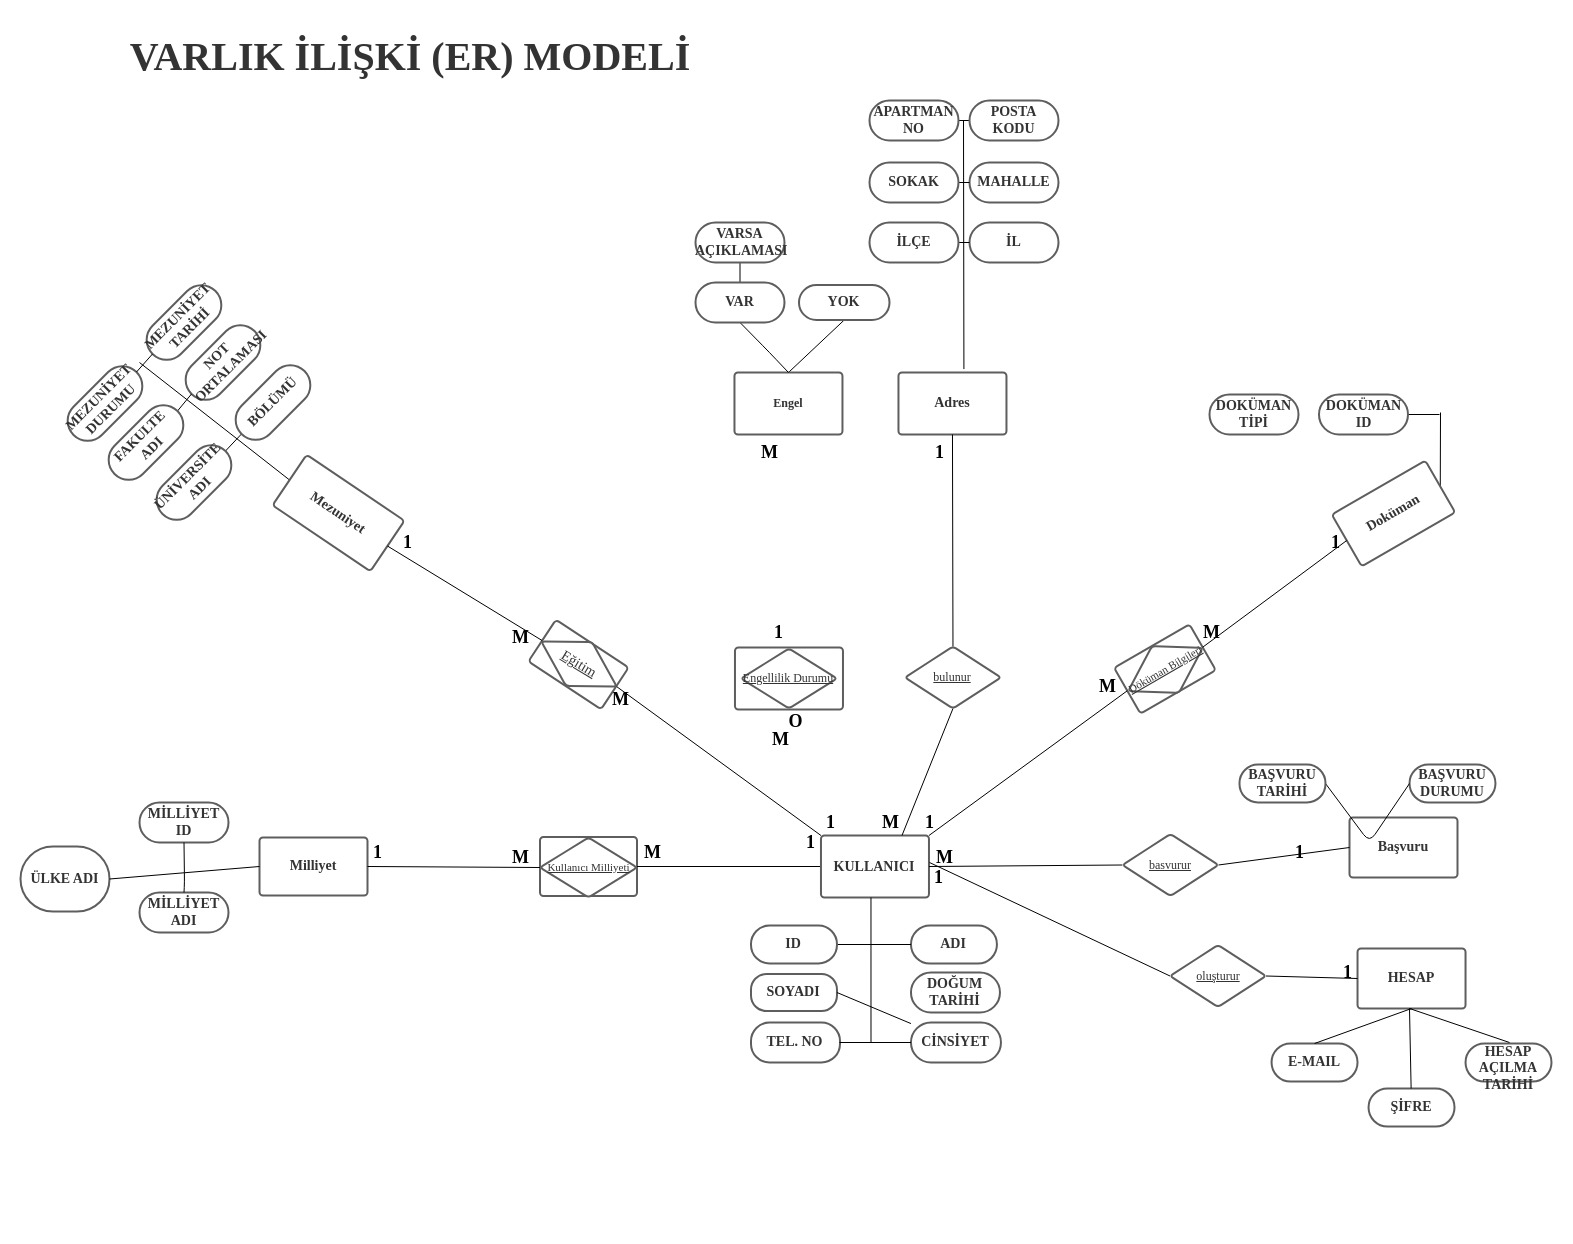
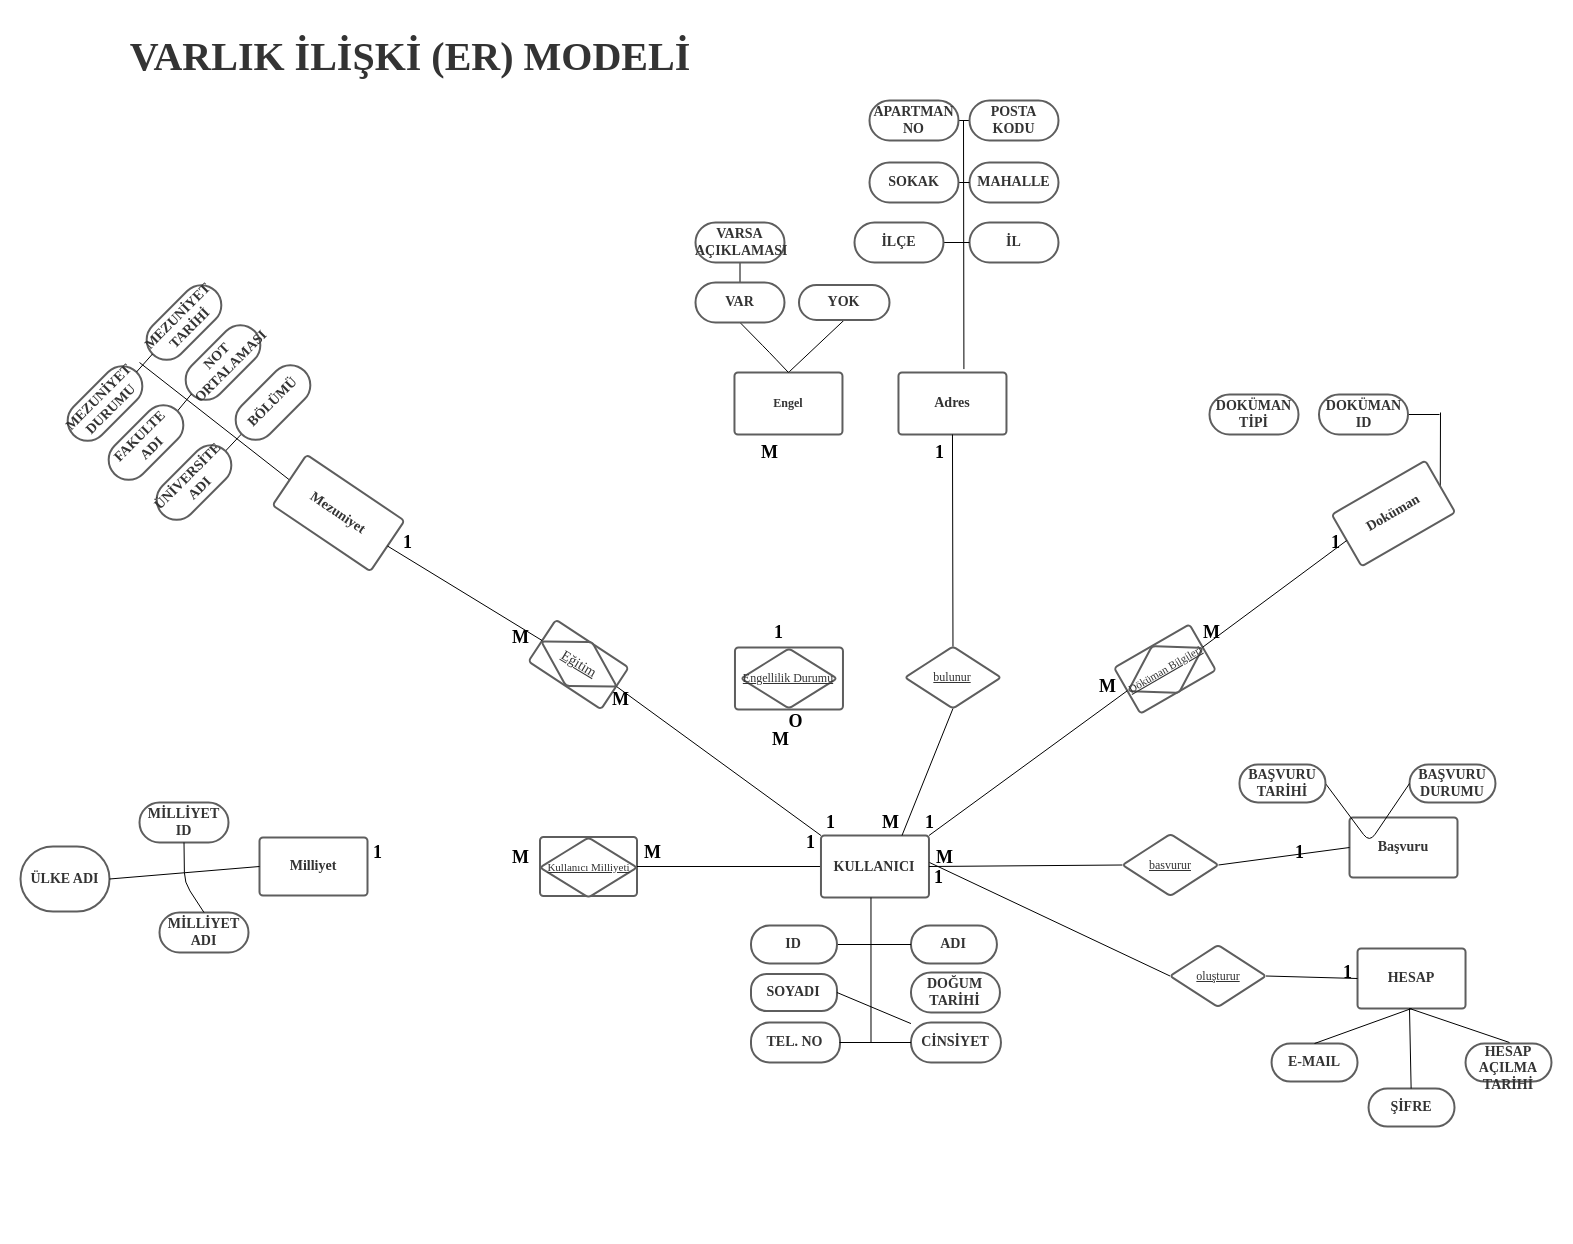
(914, 243) -> (899, 243)
(454, 867) -> none
(184, 913) -> (204, 933)
